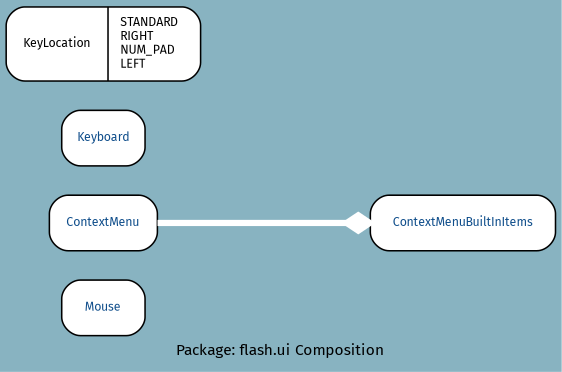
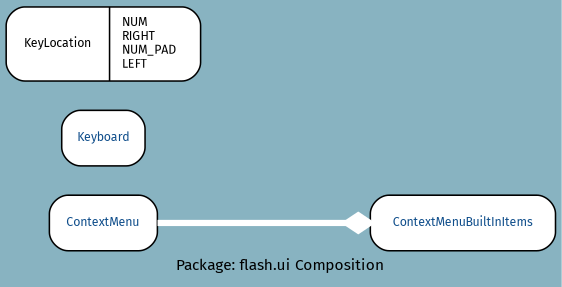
(150, 22) -> (135, 22)
(103, 308) -> none
